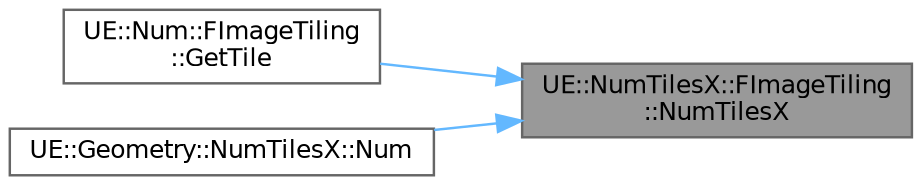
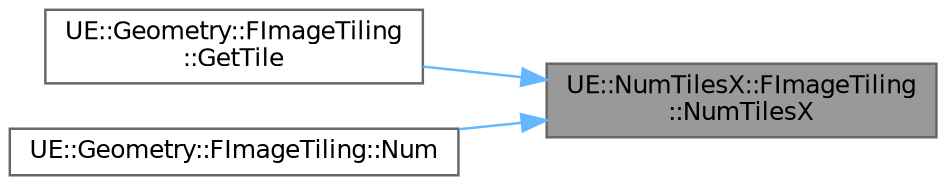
(222, 47) -> (234, 47)
(222, 152) -> (234, 152)
